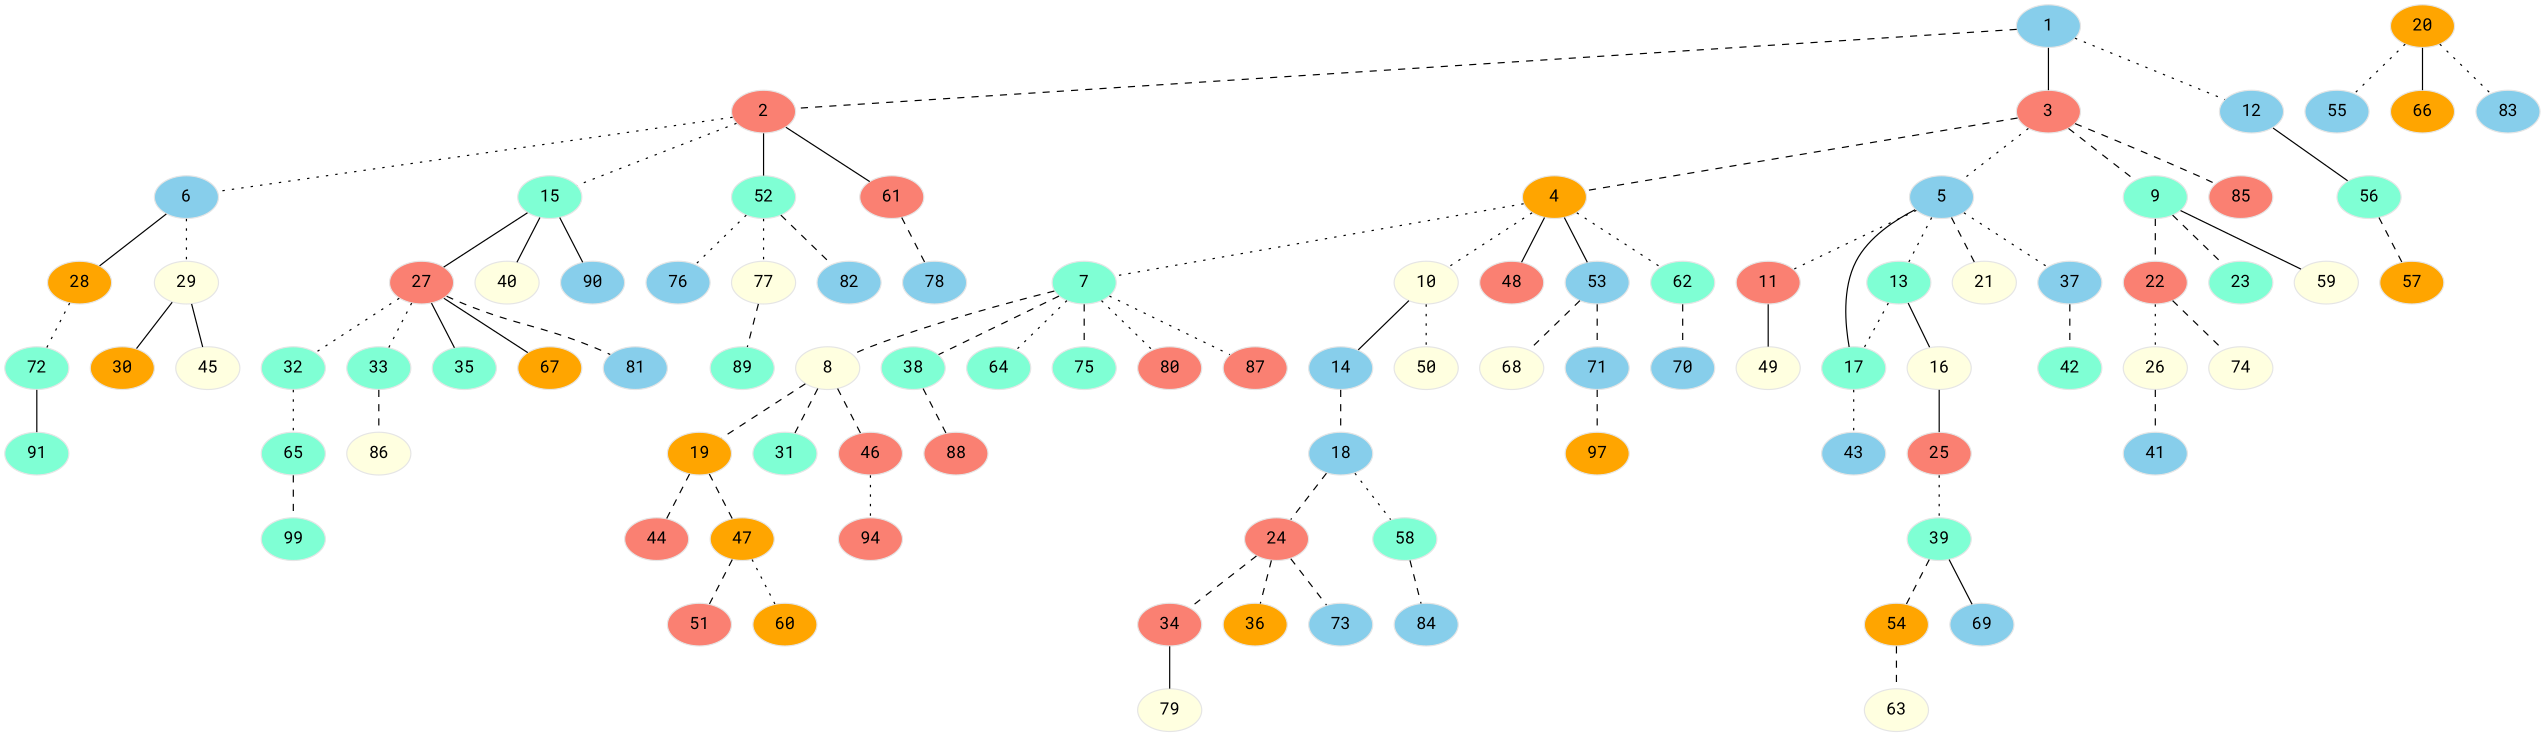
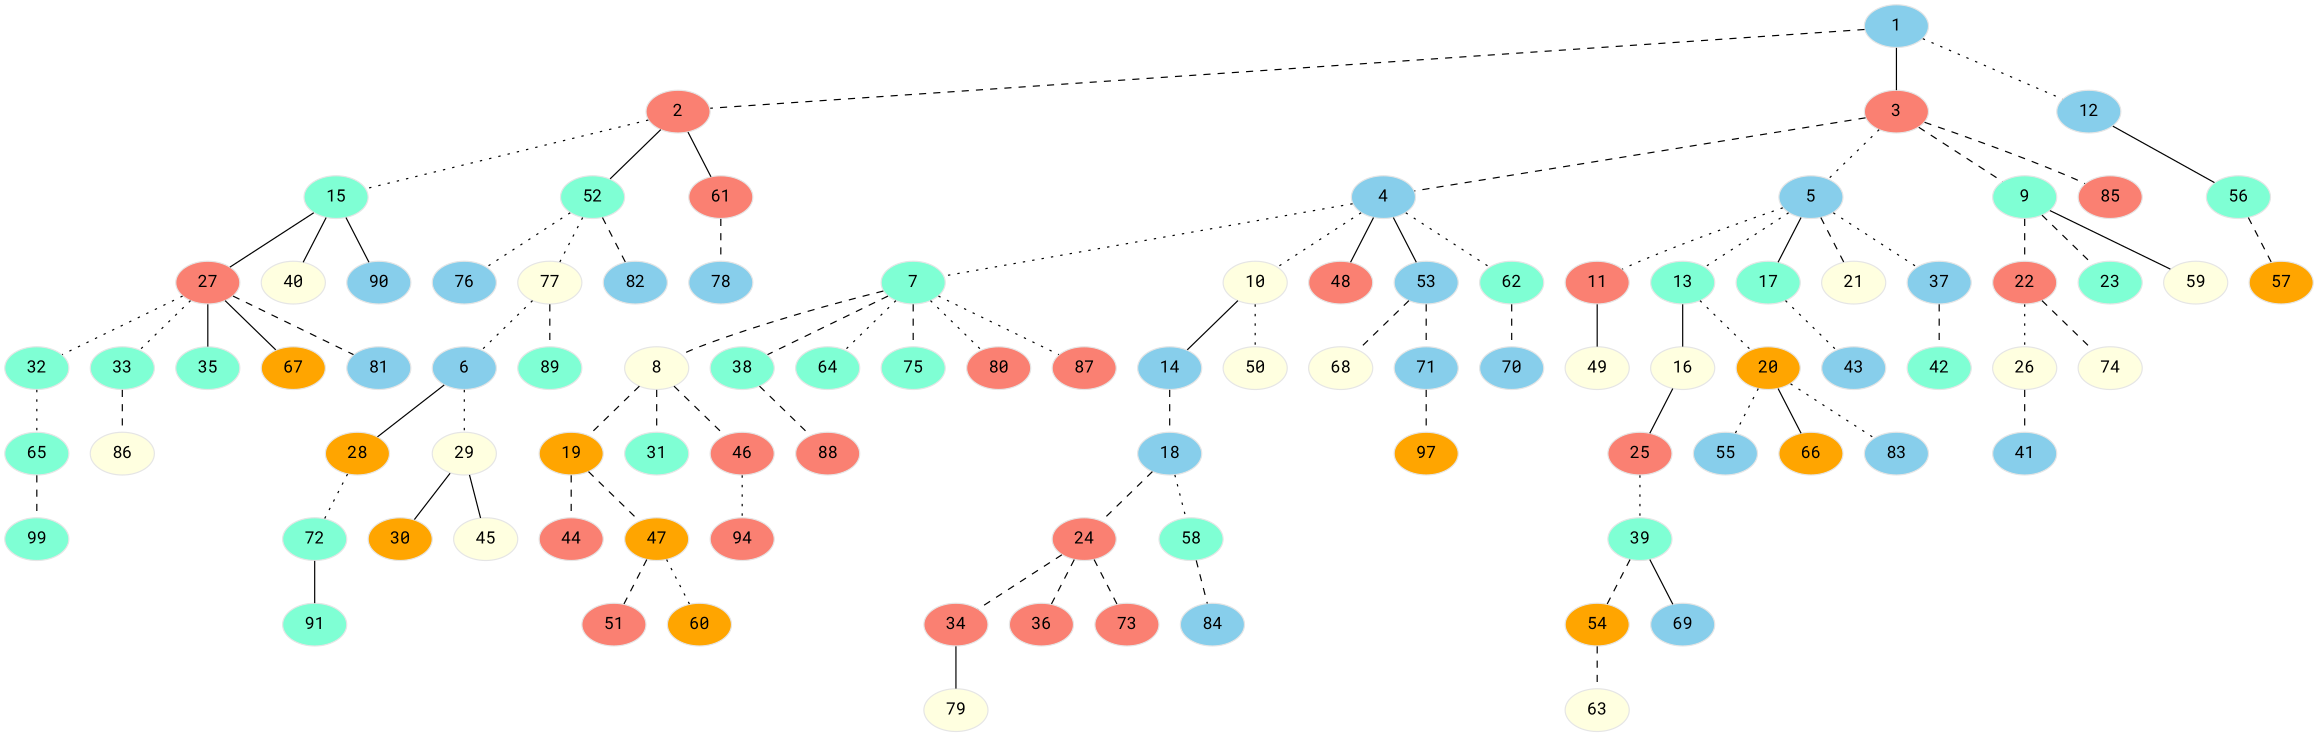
(475, 154) -> (507, 325)
(1554, 197) -> (1383, 197)
(1876, 325) -> (1725, 325)
(1255, 625) -> (1041, 625)
(1341, 625) -> (1127, 625)
